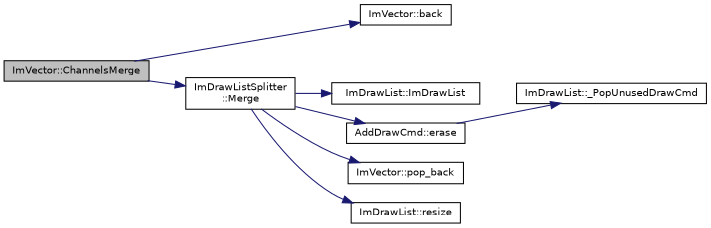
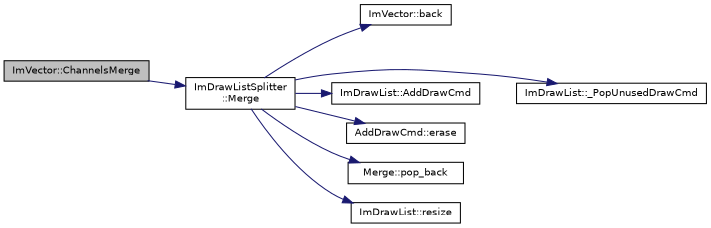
(242, 43) -> (311, 50)
(406, 93) -> (406, 93)
(504, 114) -> (421, 70)
(406, 173) -> (406, 173)
